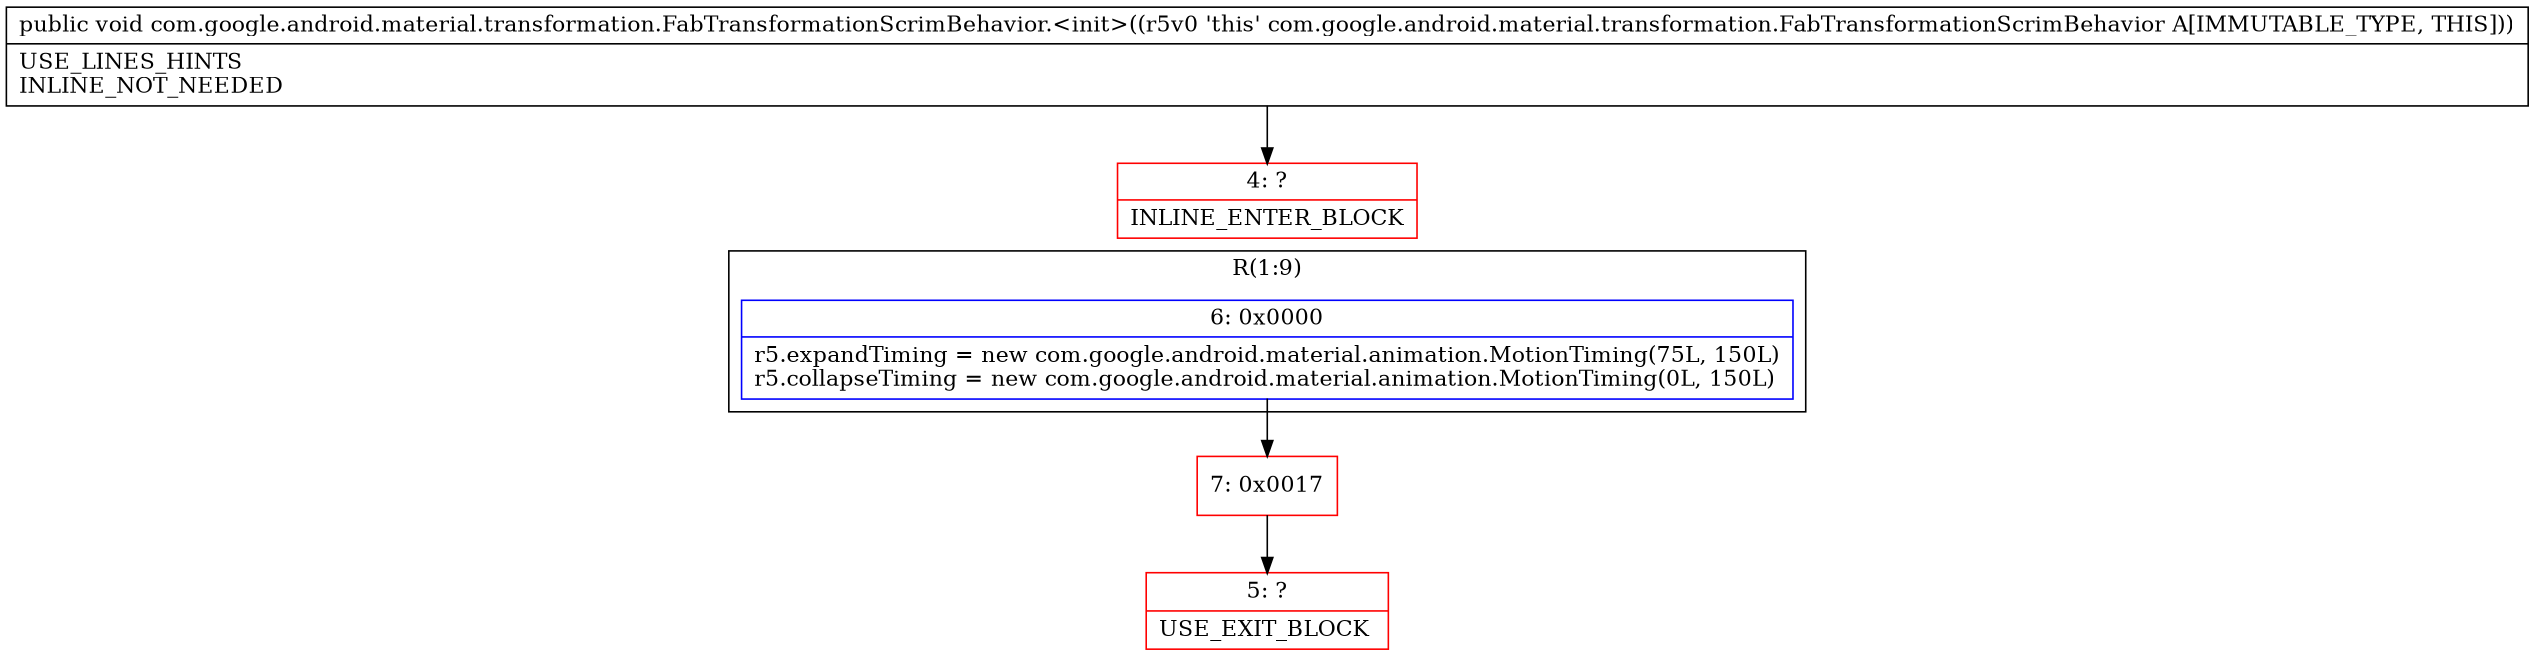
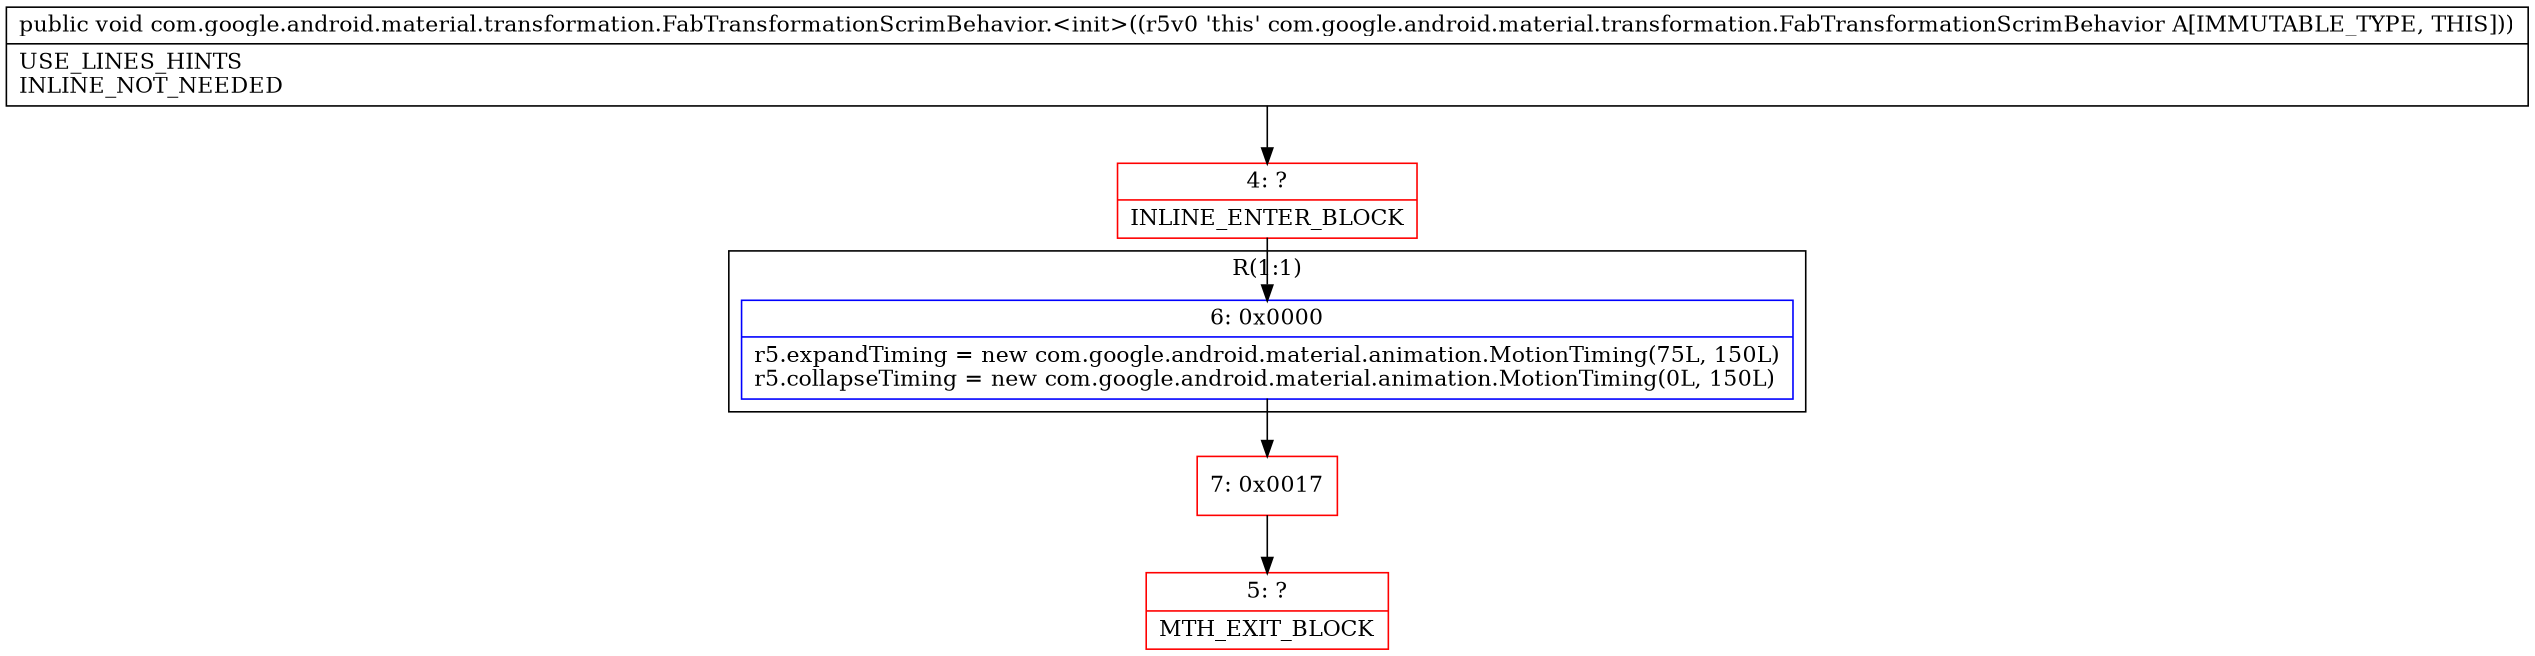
none -> (1267, 261)
(1267, 269) -> (1267, 269)
(1265, 629) -> (1267, 629)
